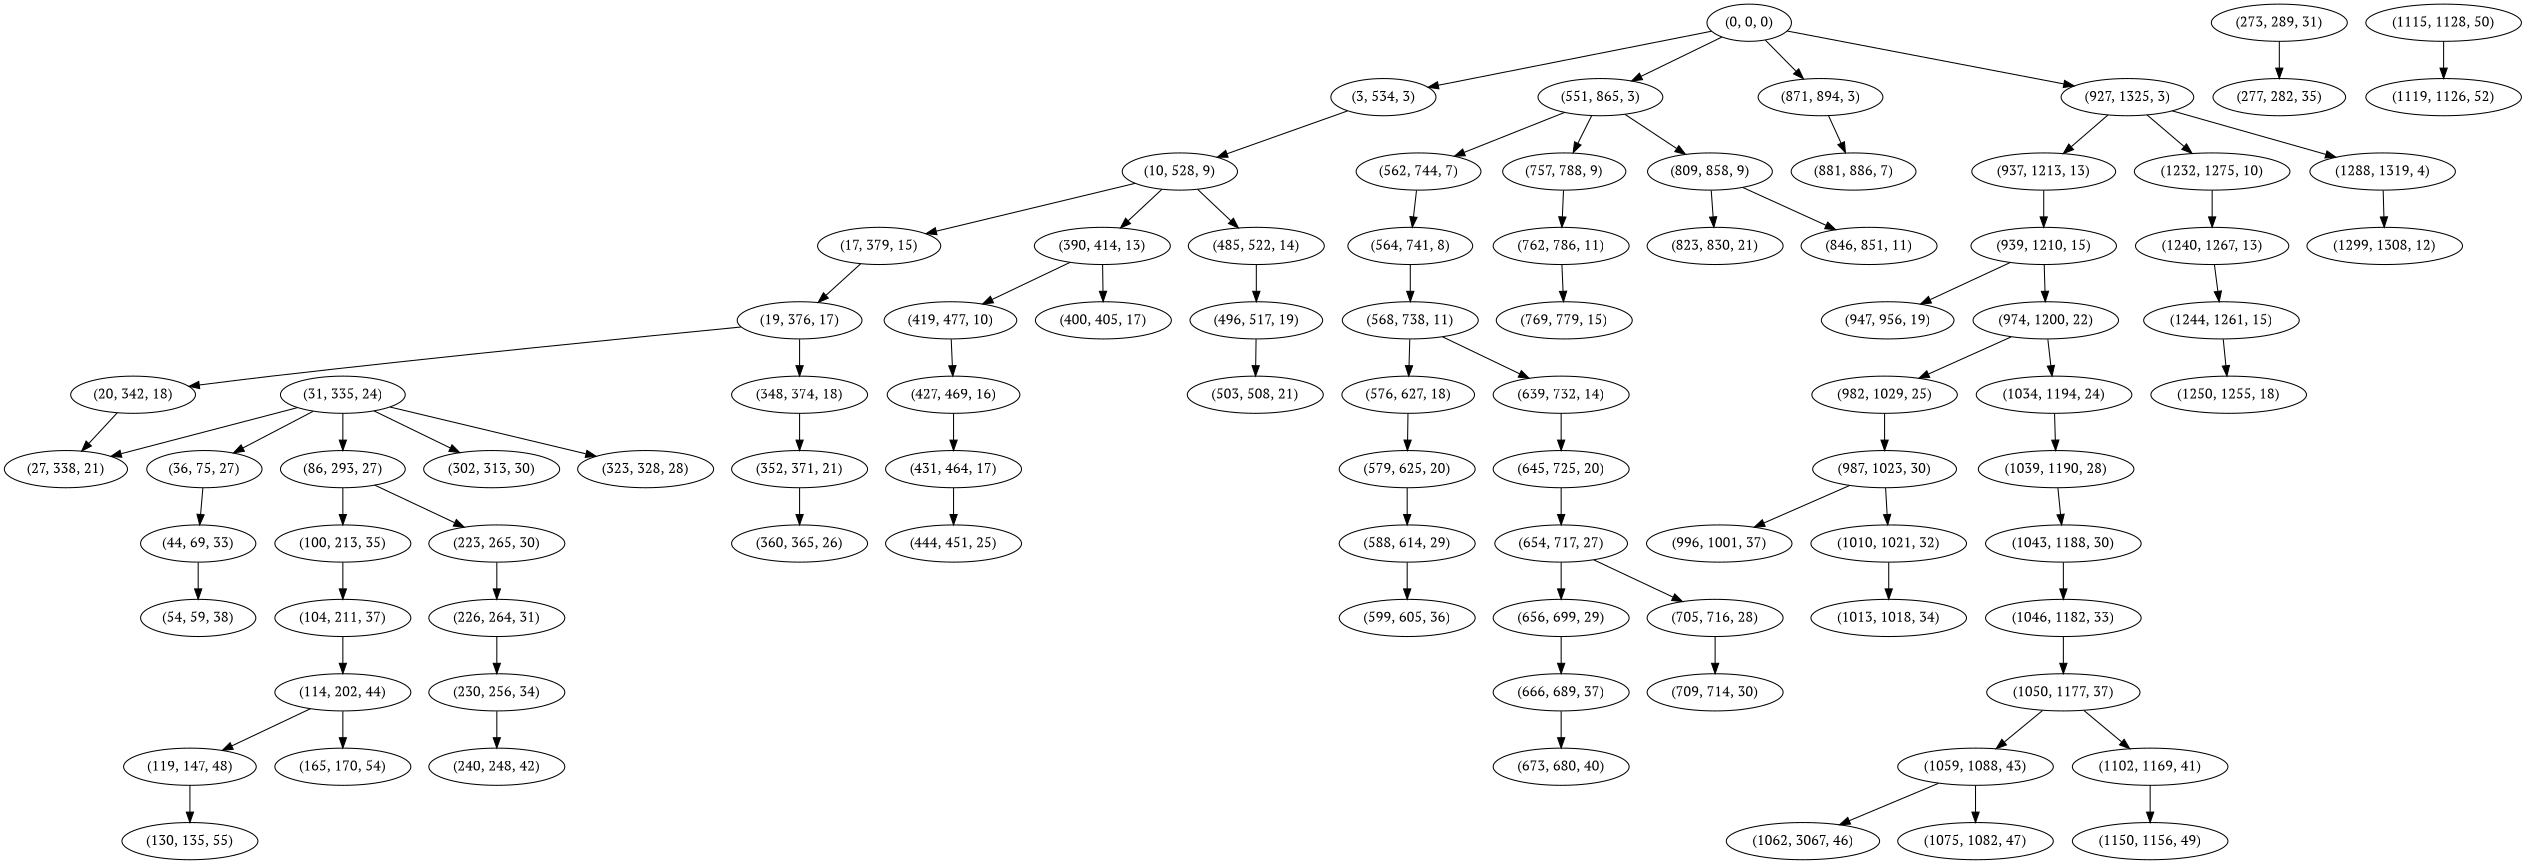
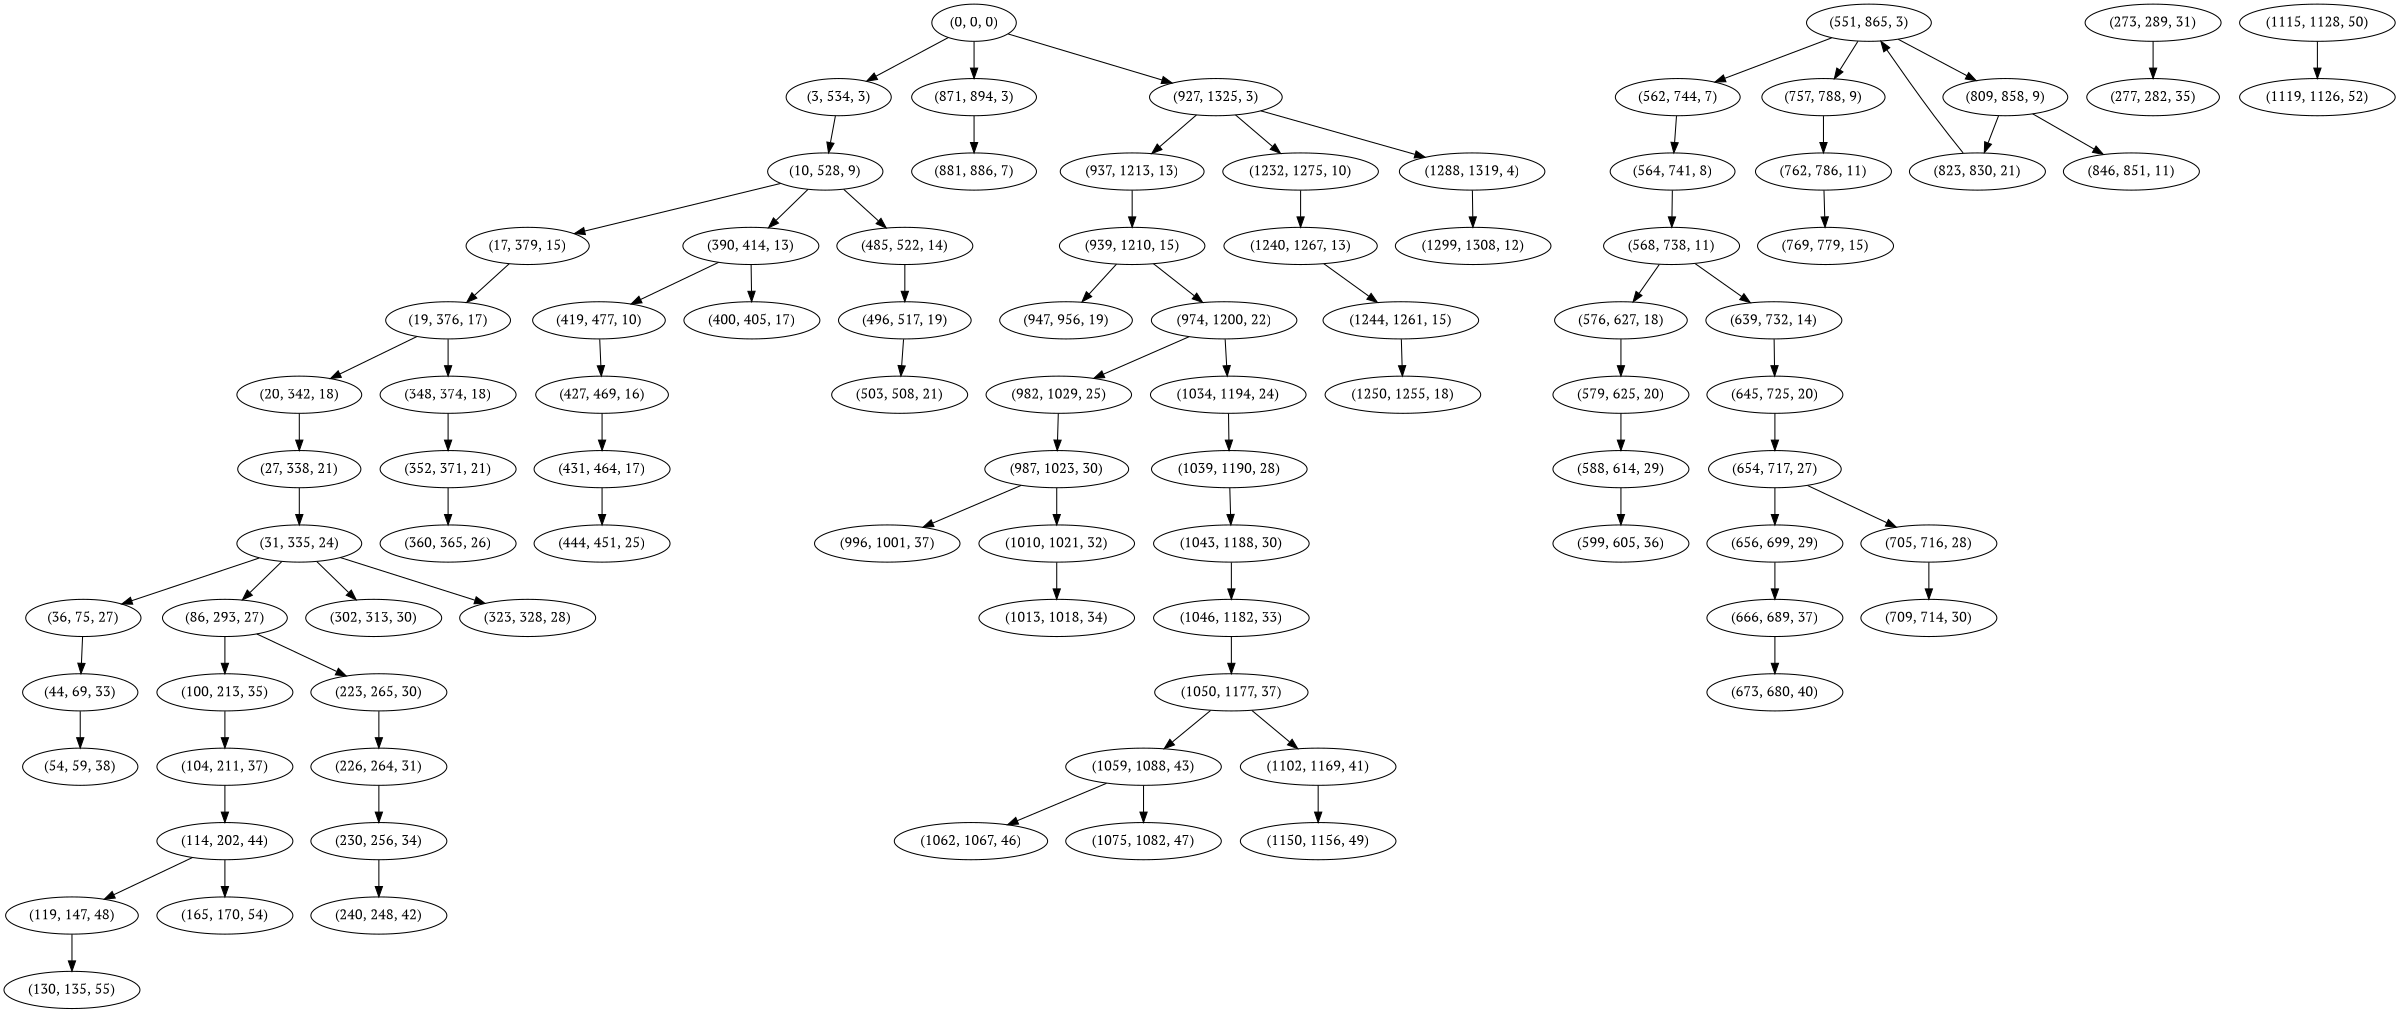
(1682, 57) -> (1924, 102)
(209, 431) -> (299, 501)
(1803, 841) -> (971, 841)
